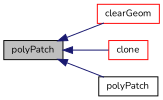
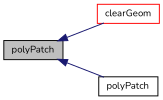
(128, 50) -> none
